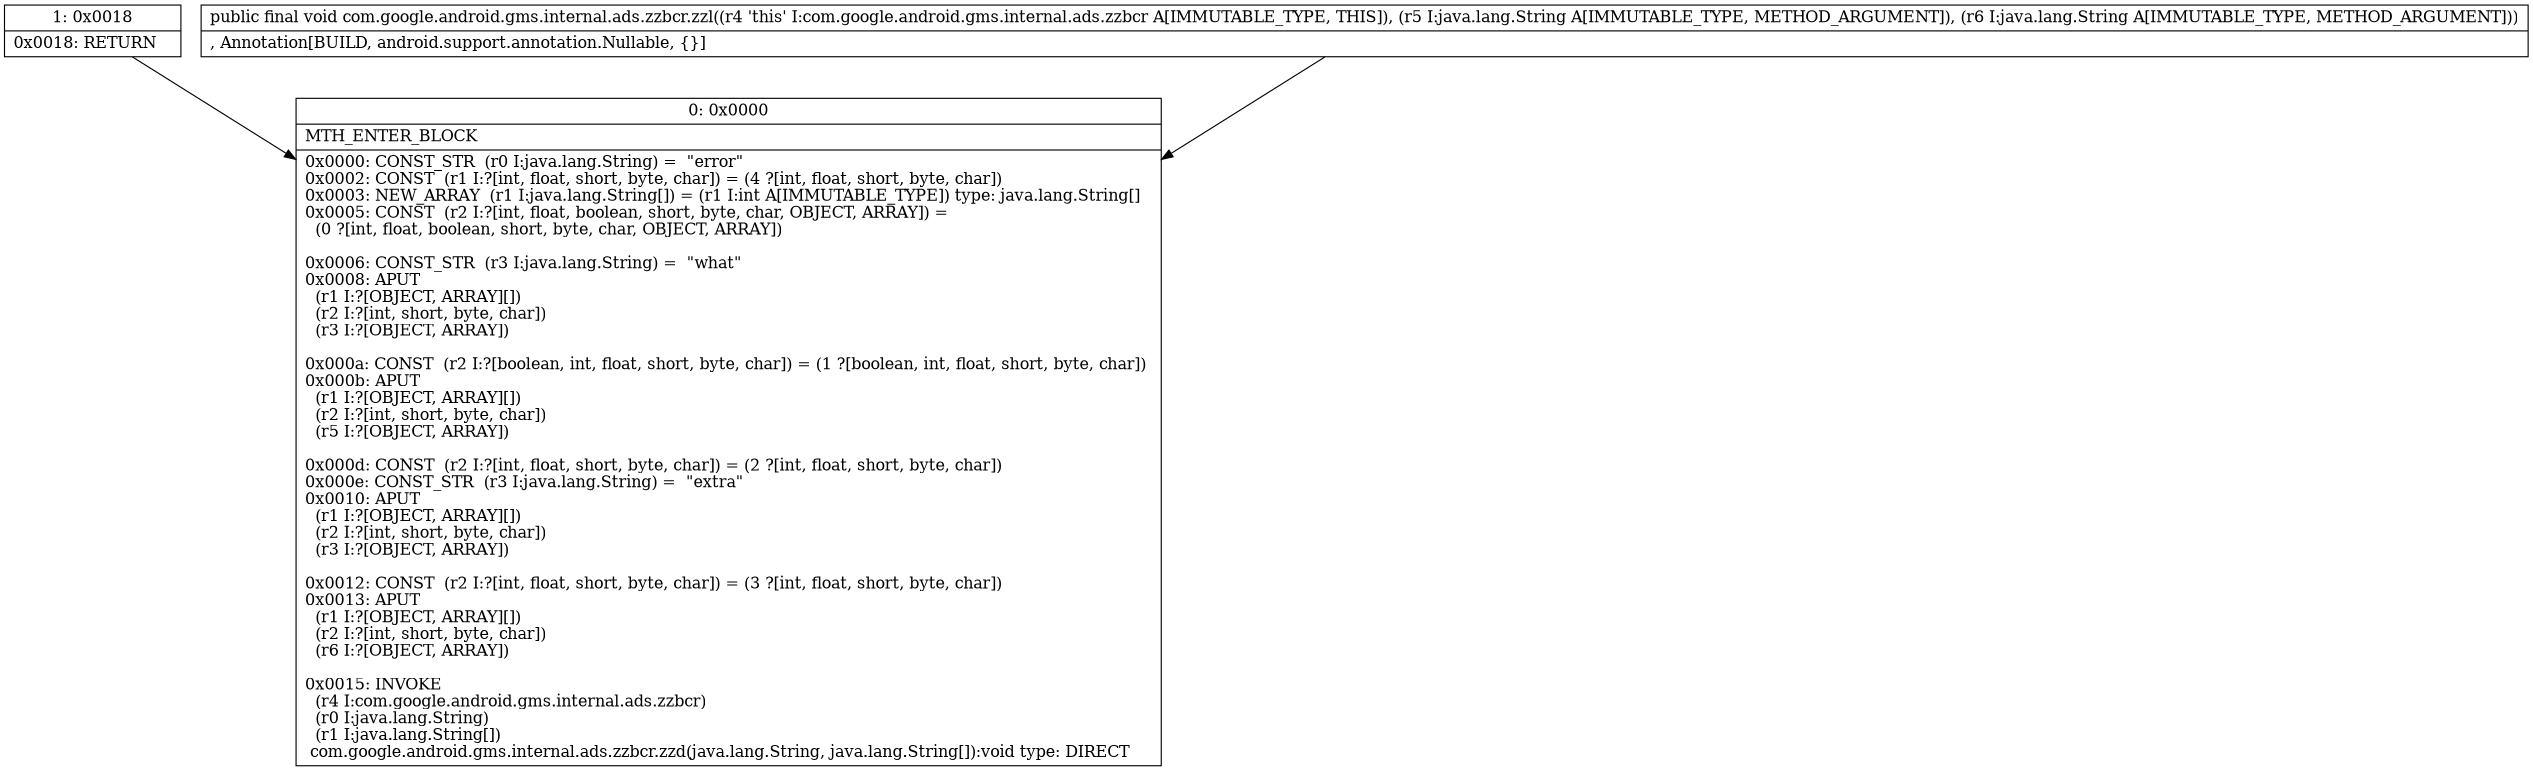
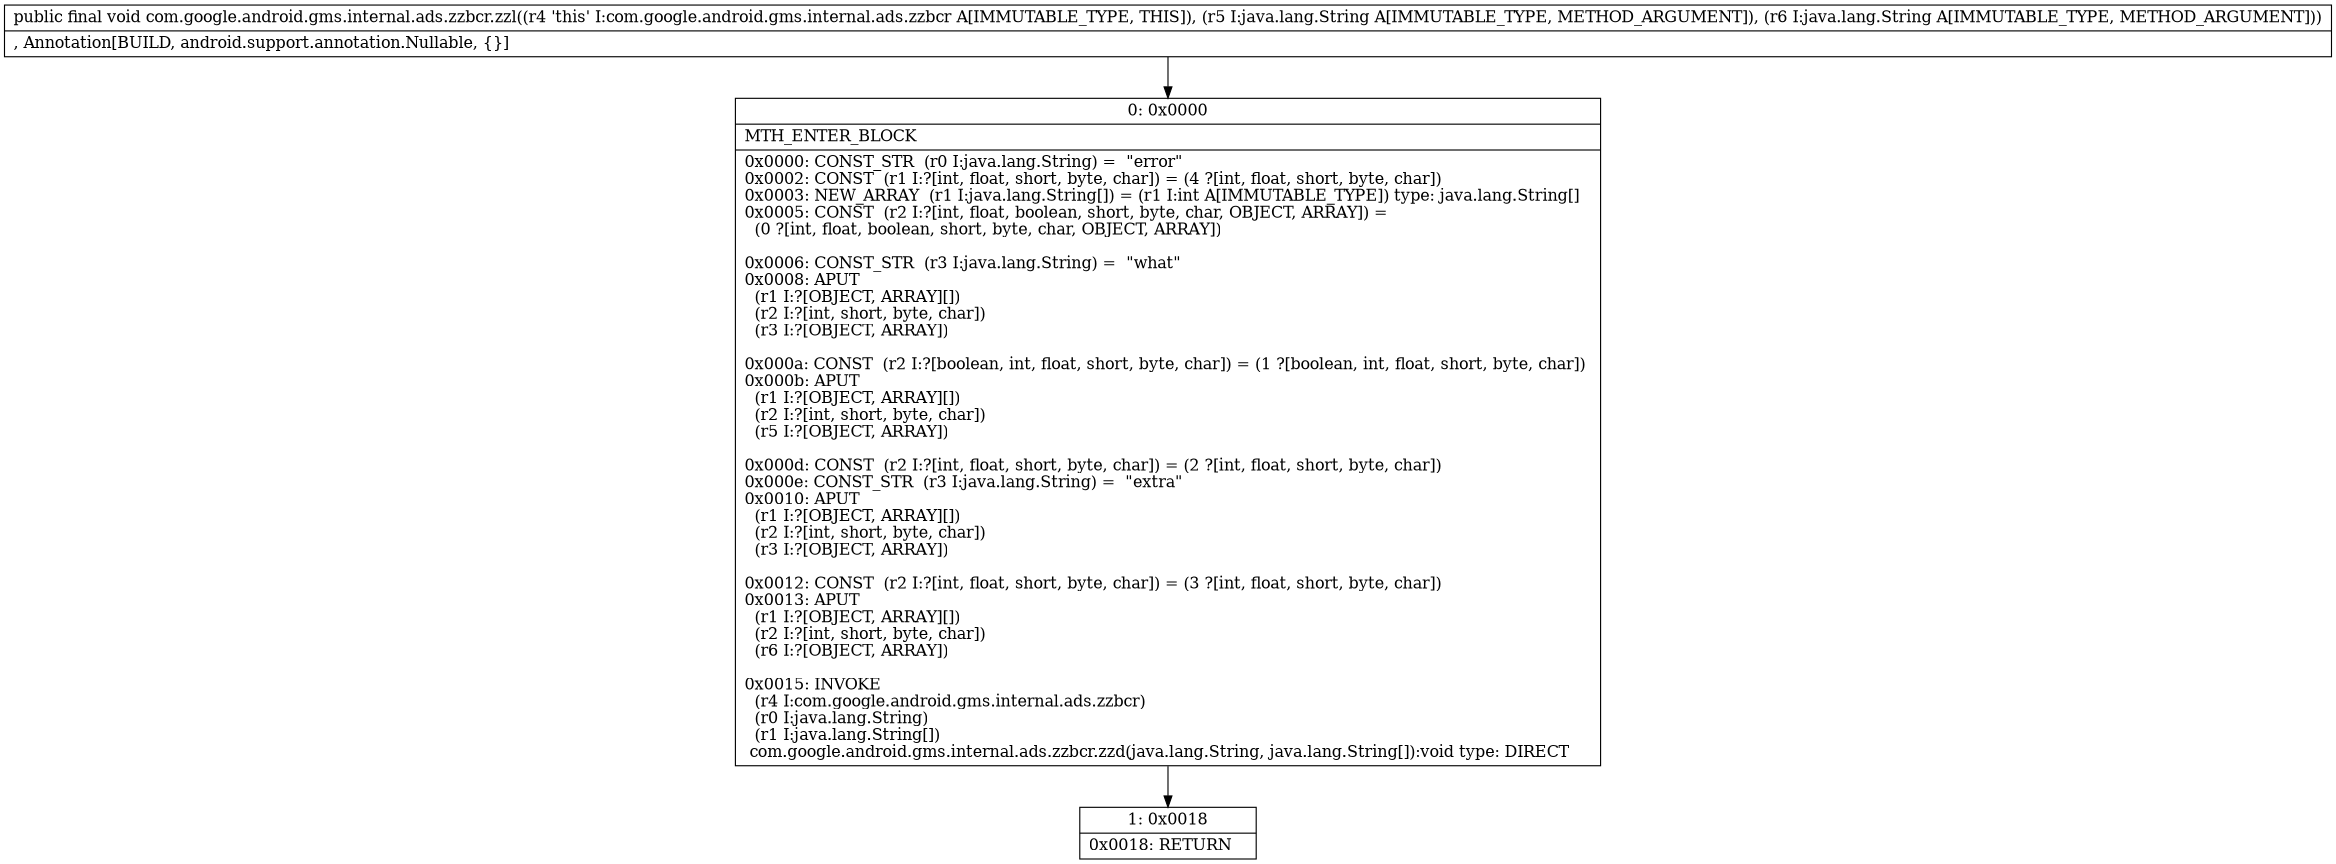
(209, 105) -> (1168, 781)
